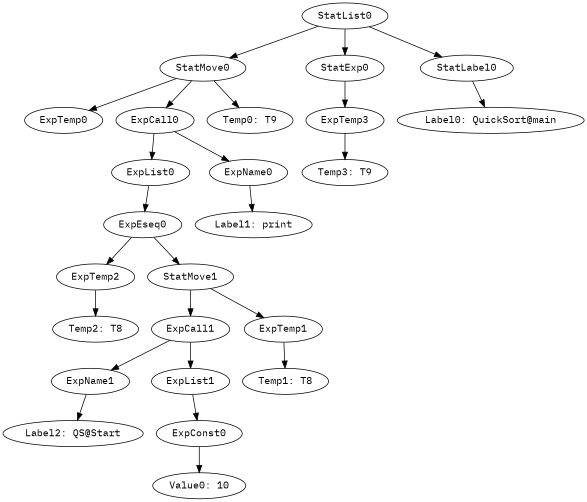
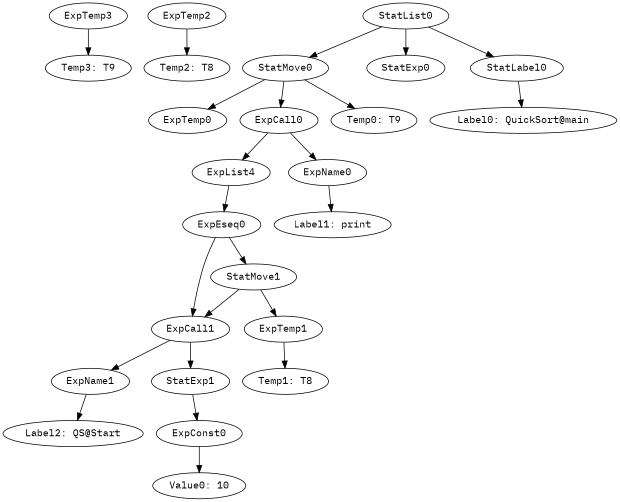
(345, 91) -> none
(151, 173) -> (231, 173)
(122, 248) -> (202, 272)
(191, 381) -> (191, 381)
